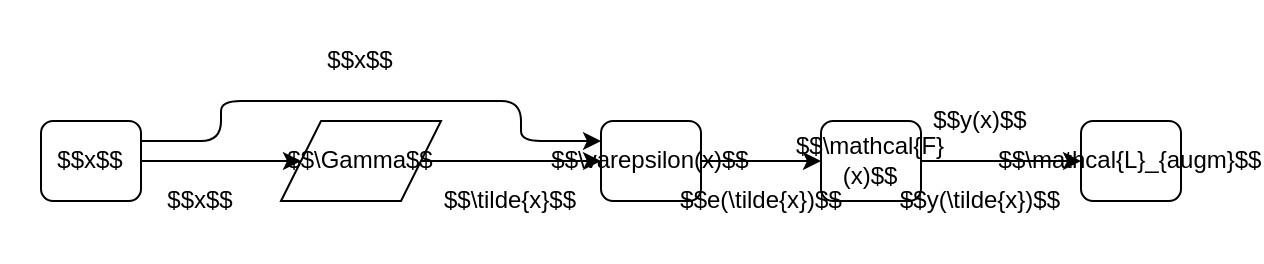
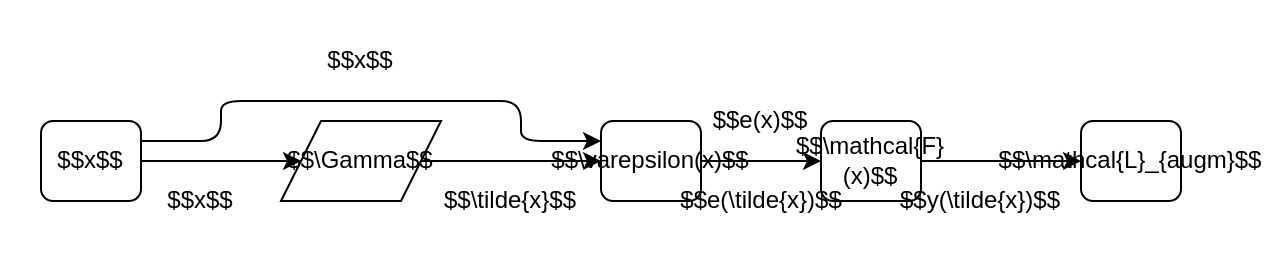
none -> (761, 121)
(981, 121) -> none
